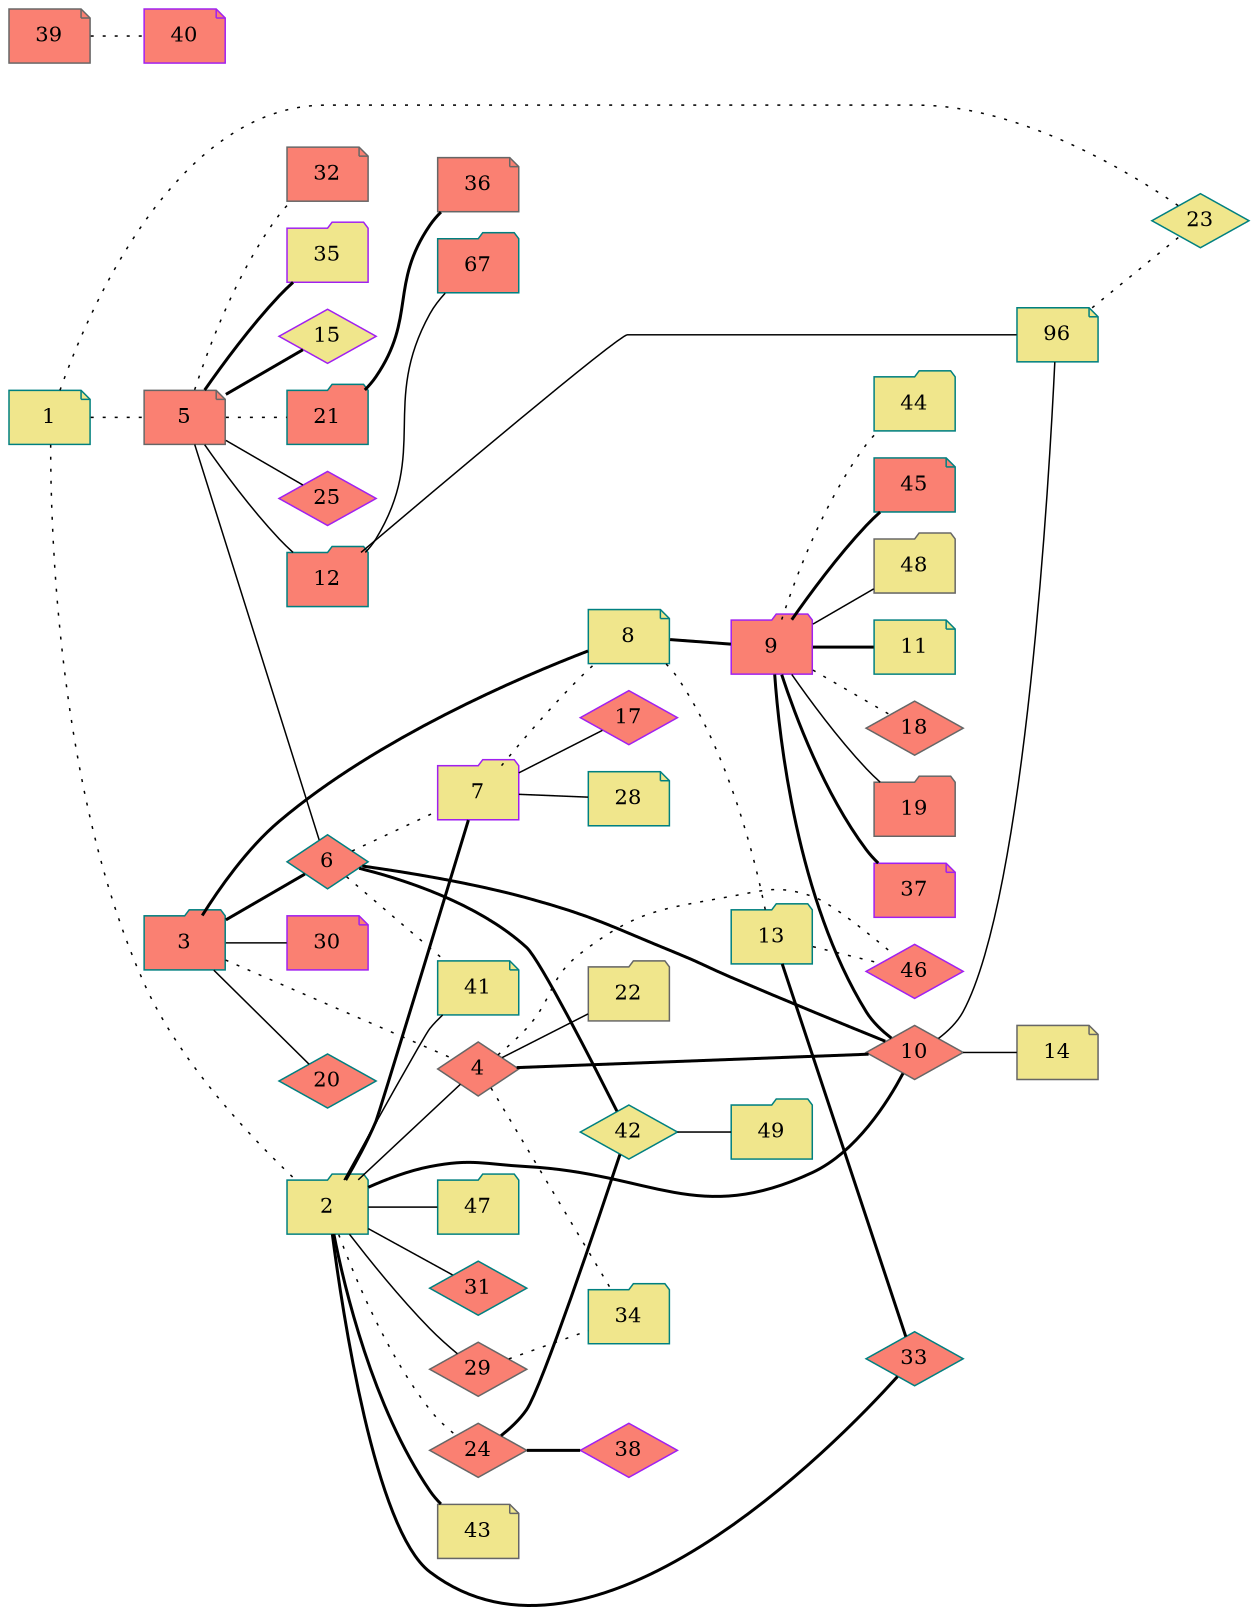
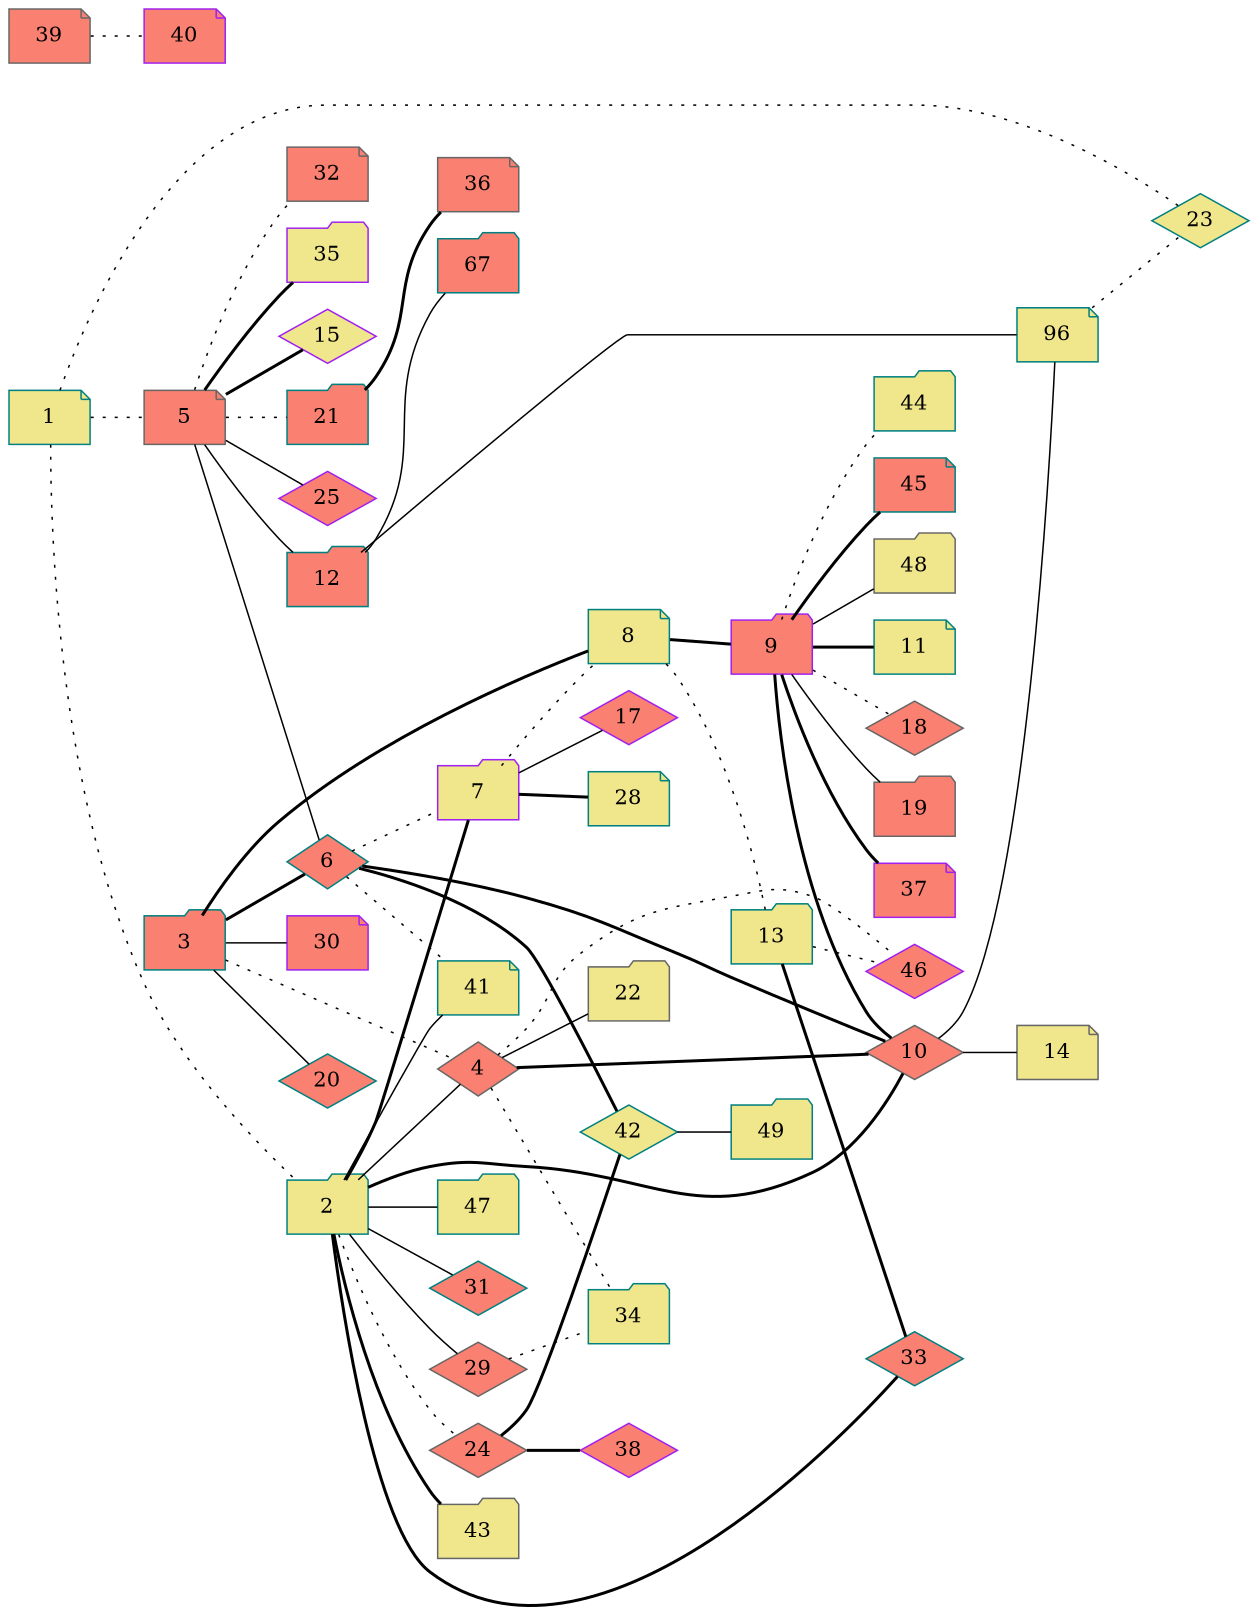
(553, 796) -> (553, 796)
(478, 1531) -> (478, 1531)
